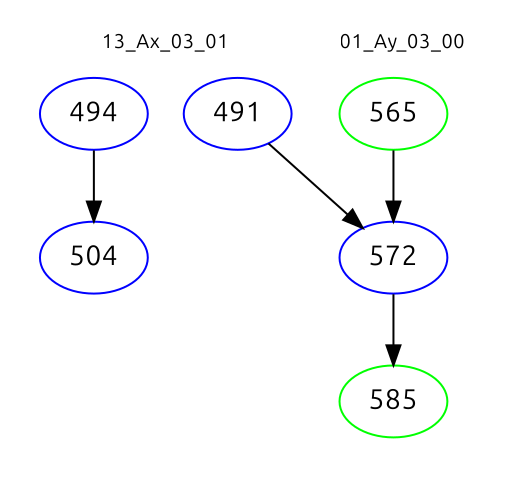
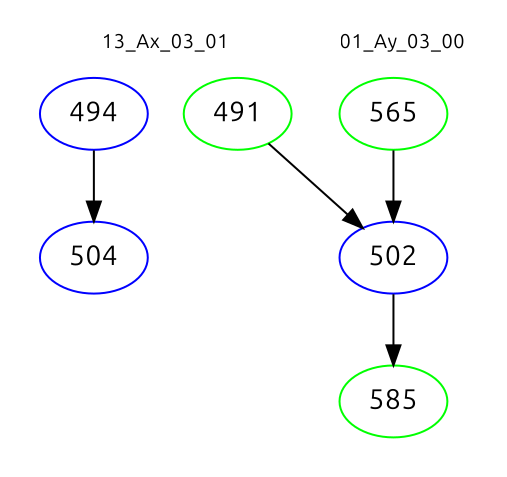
(238, 114) -> (238, 114)
(393, 258) -> (393, 258)
